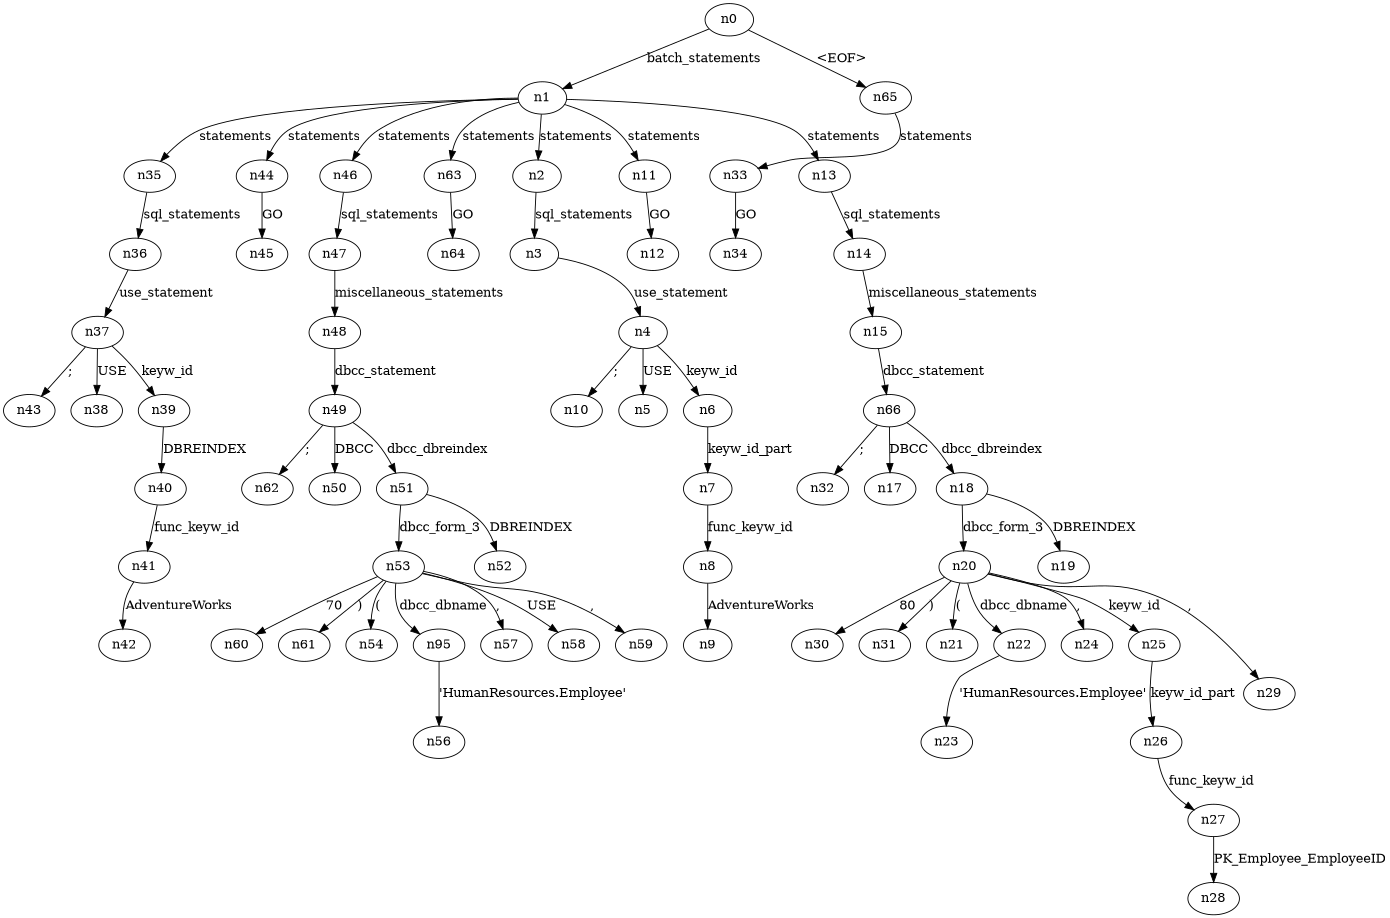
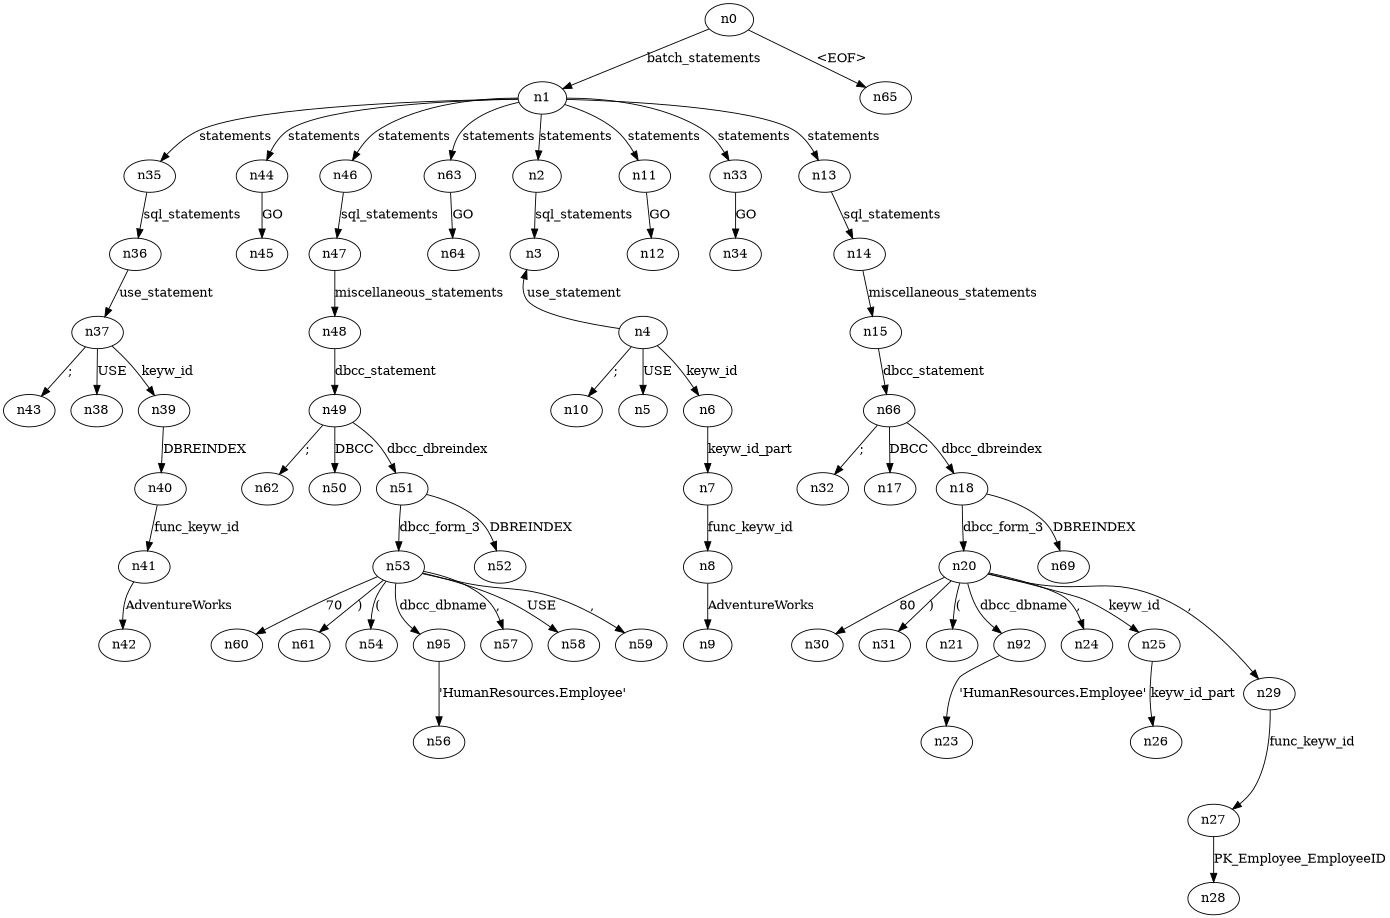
(849, 157) -> (657, 110)
(605, 273) -> (561, 317)
(1064, 567) -> (1064, 567)
(1020, 645) -> (1020, 645)
(1167, 785) -> (1265, 761)
